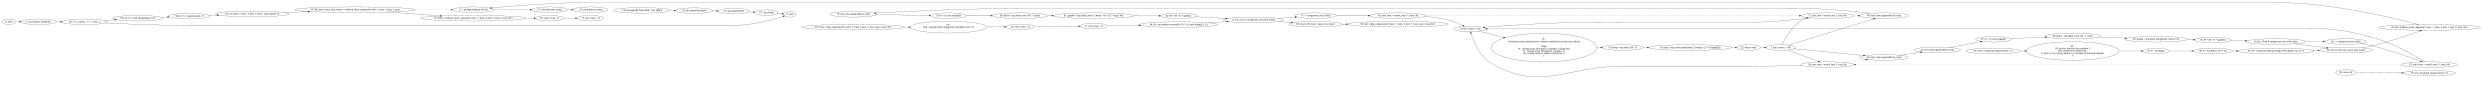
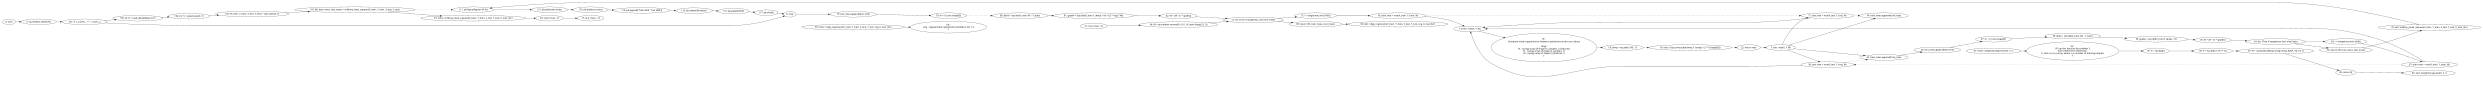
(1373, 8) -> (812, 14)
none -> (610, 10)
(979, 16) -> (979, 16)
(1020, 27) -> none
(2156, 39) -> (2156, 39)
(2315, 50) -> (2311, 62)
(2429, 73) -> (2429, 73)
